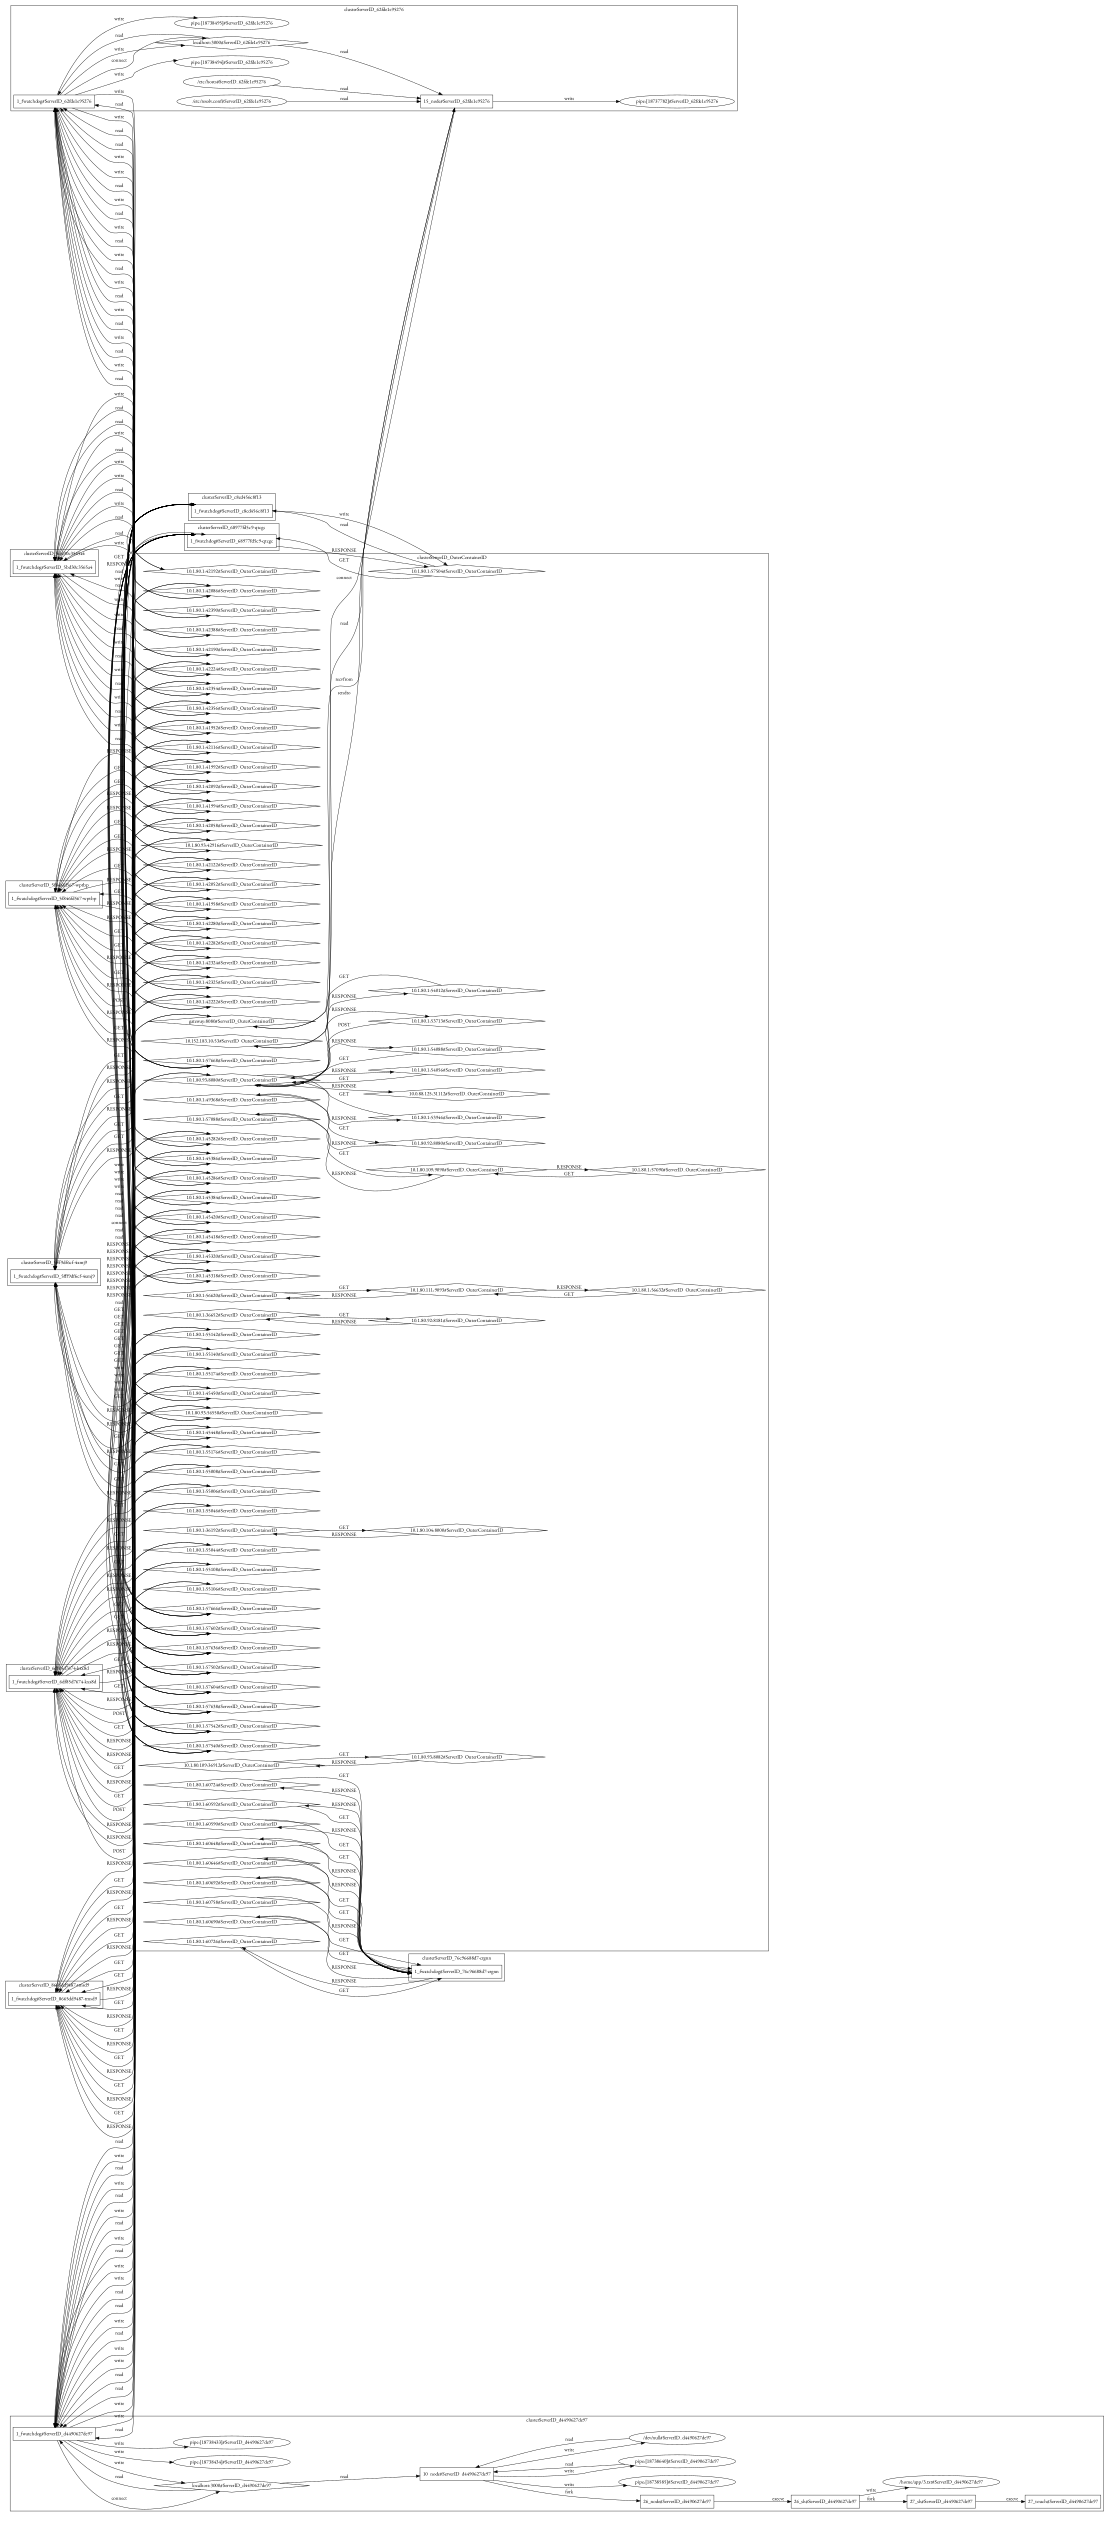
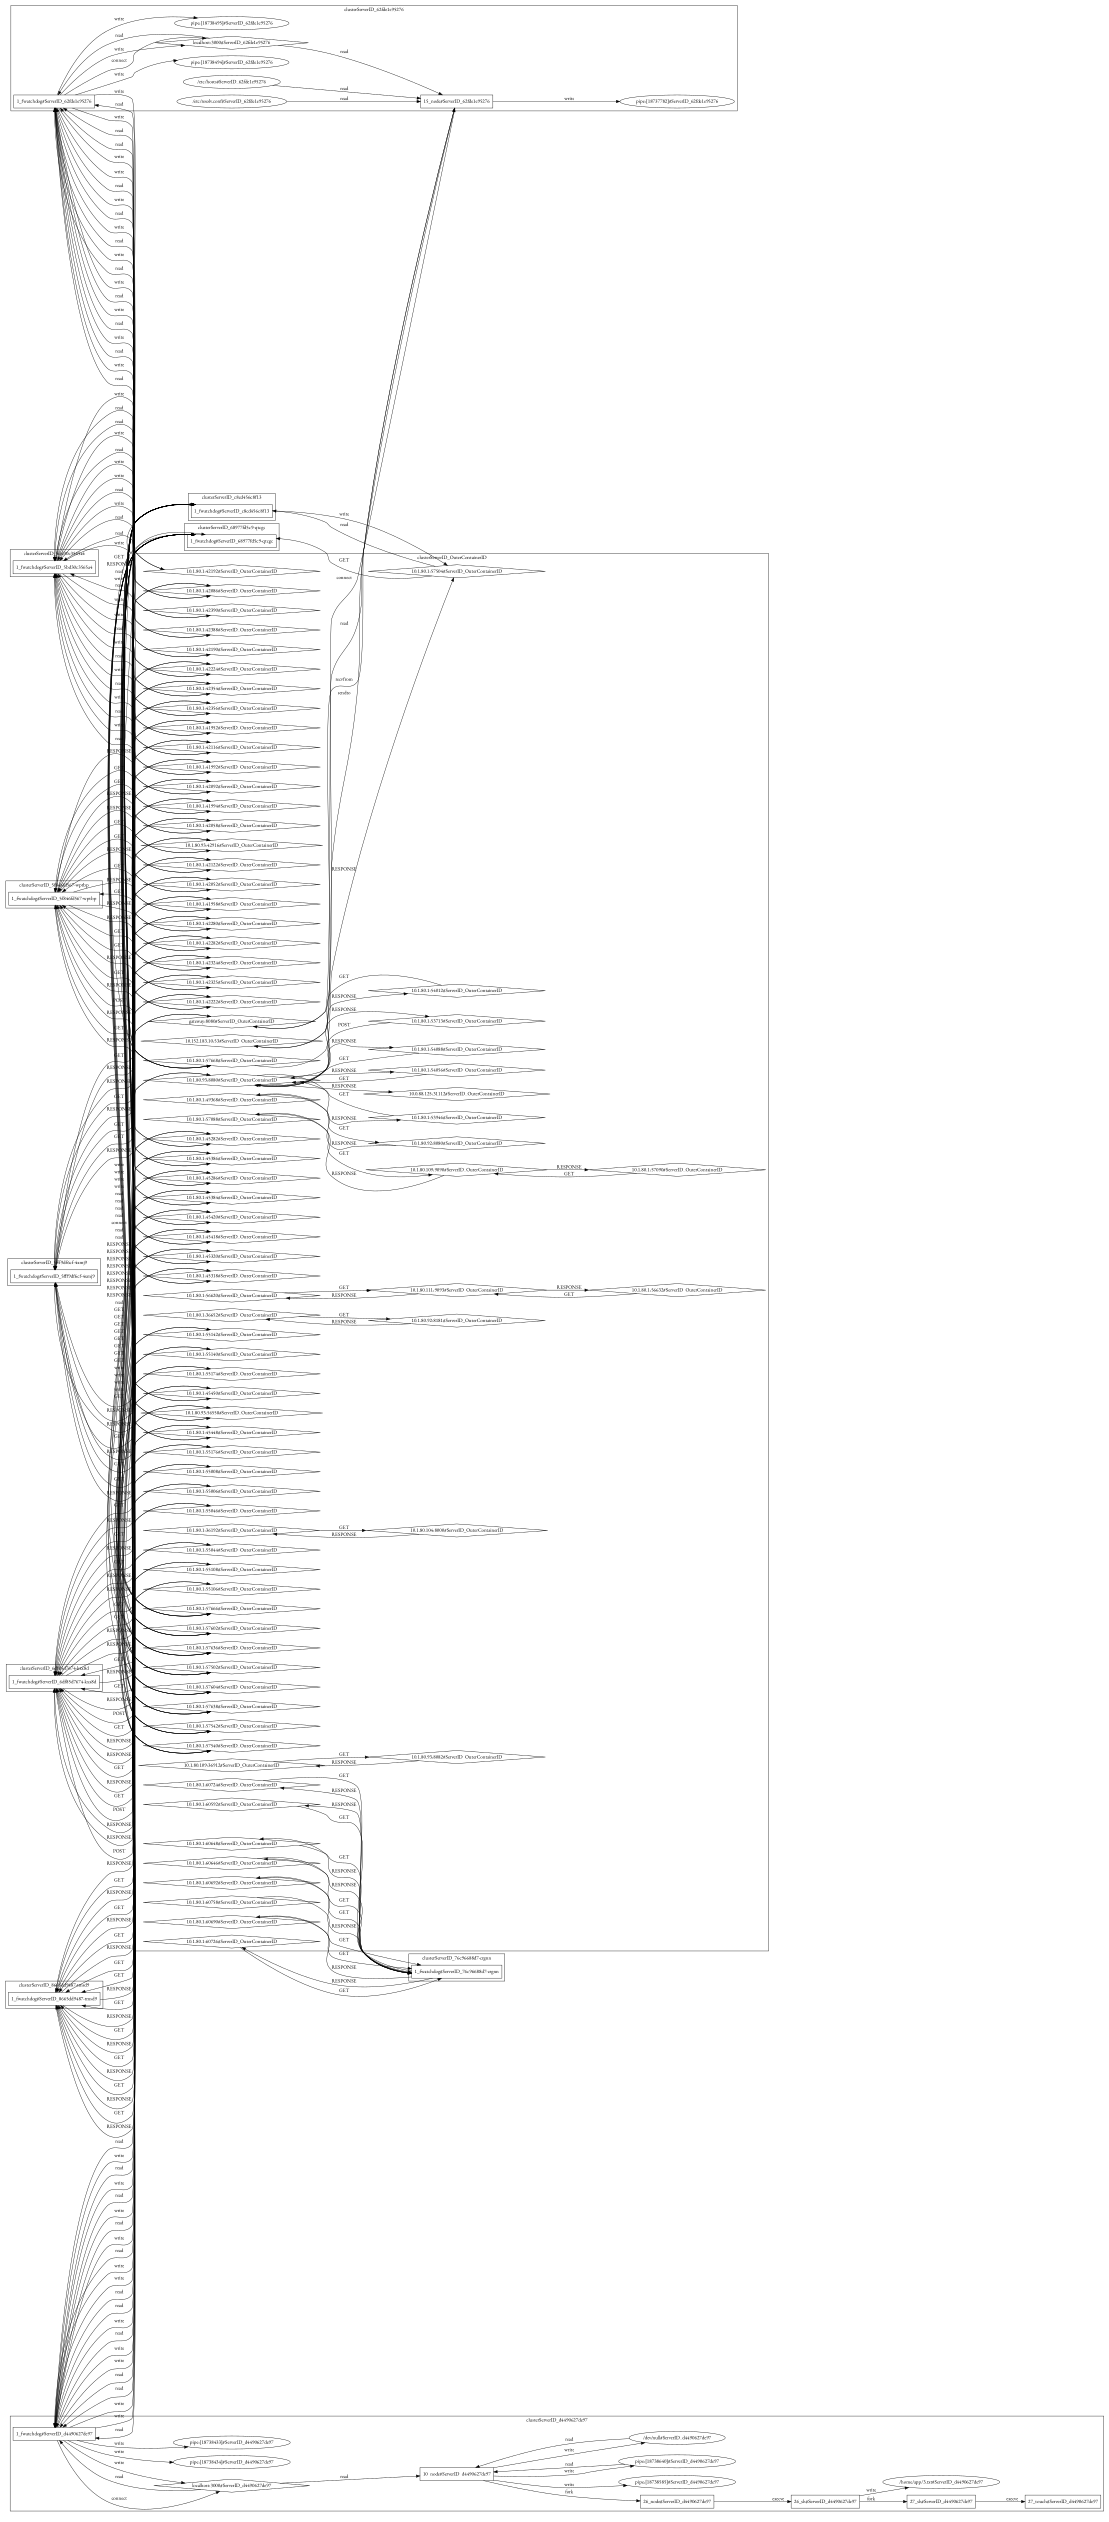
(354, 556) -> (362, 848)
(232, 1824) -> none
